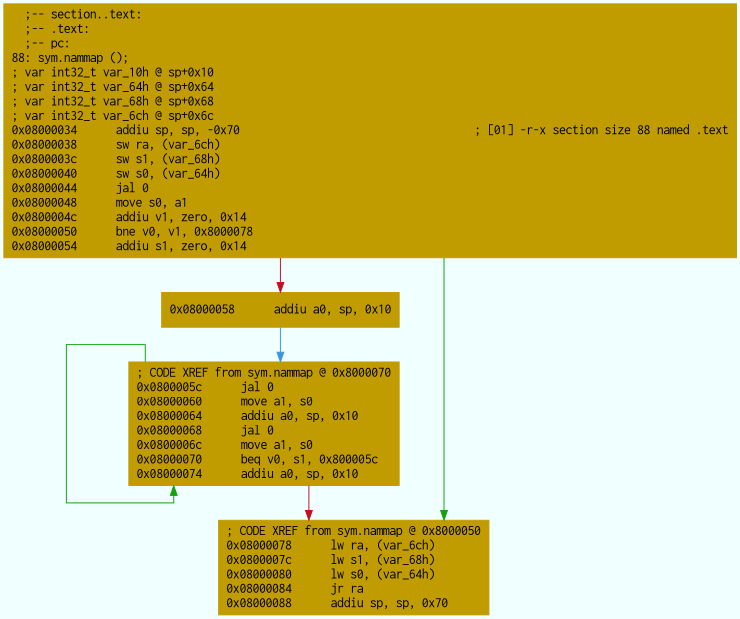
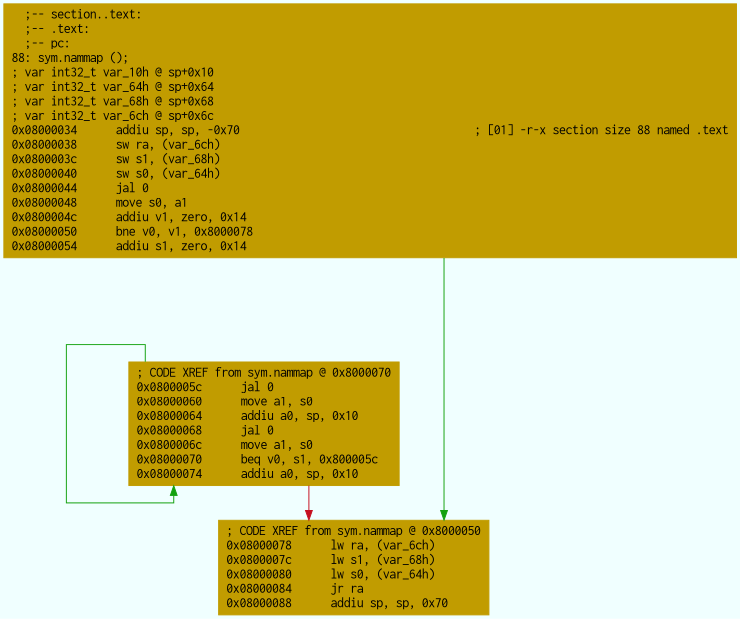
(280, 310) -> none
